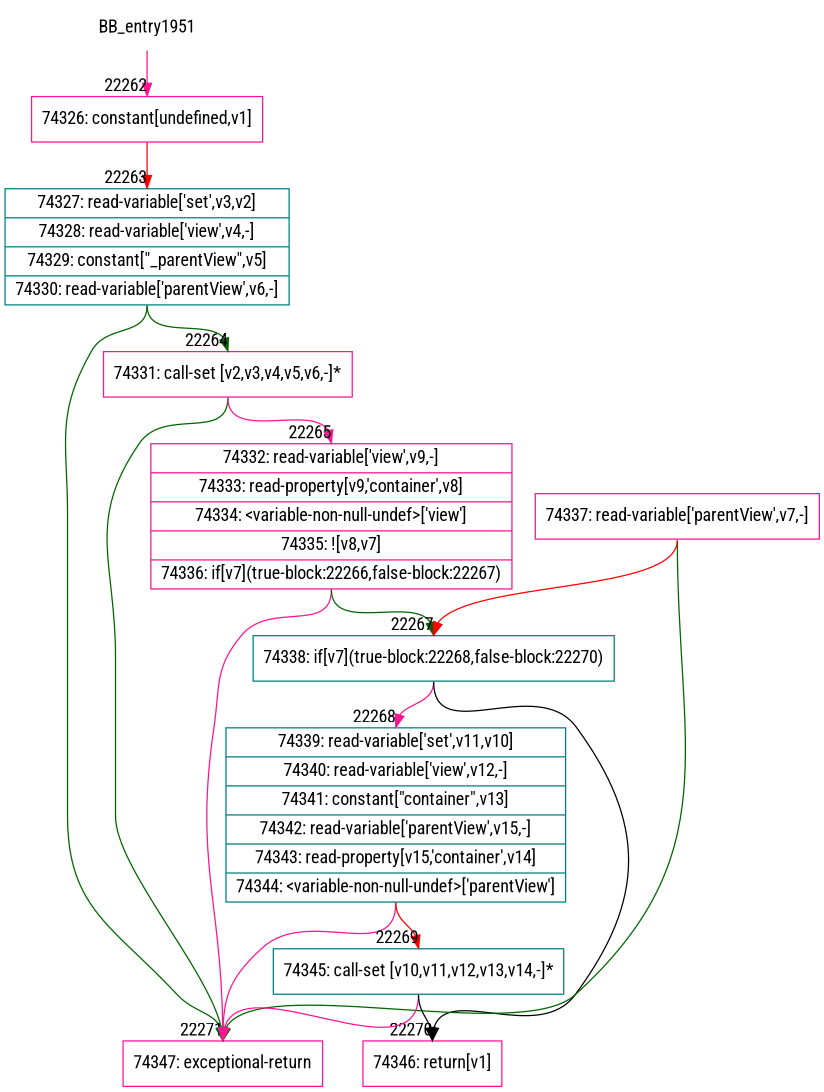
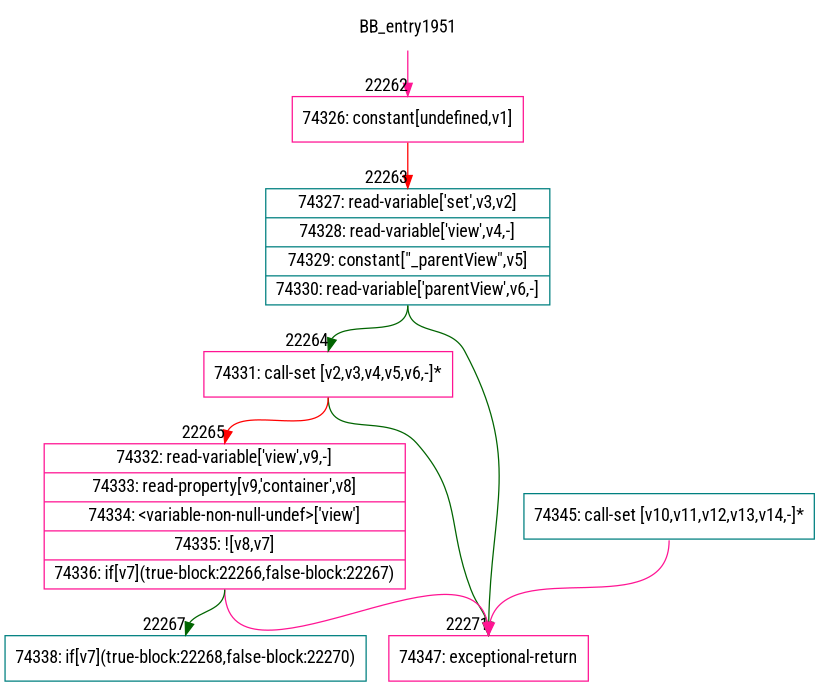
(273, 421) -> (283, 421)
(677, 516) -> none
(396, 815) -> none
(432, 1064) -> none
